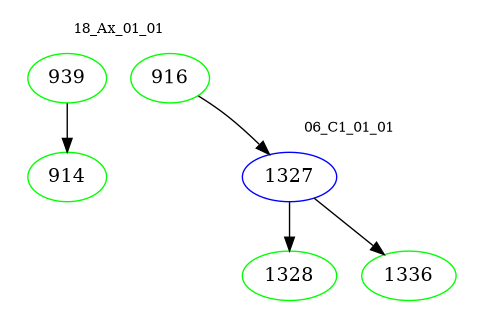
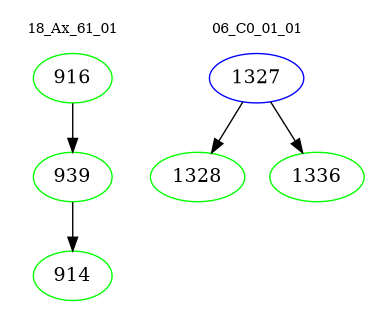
(119, 30) -> (73, 30)
(241, 127) -> (73, 121)
(349, 128) -> (257, 30)
